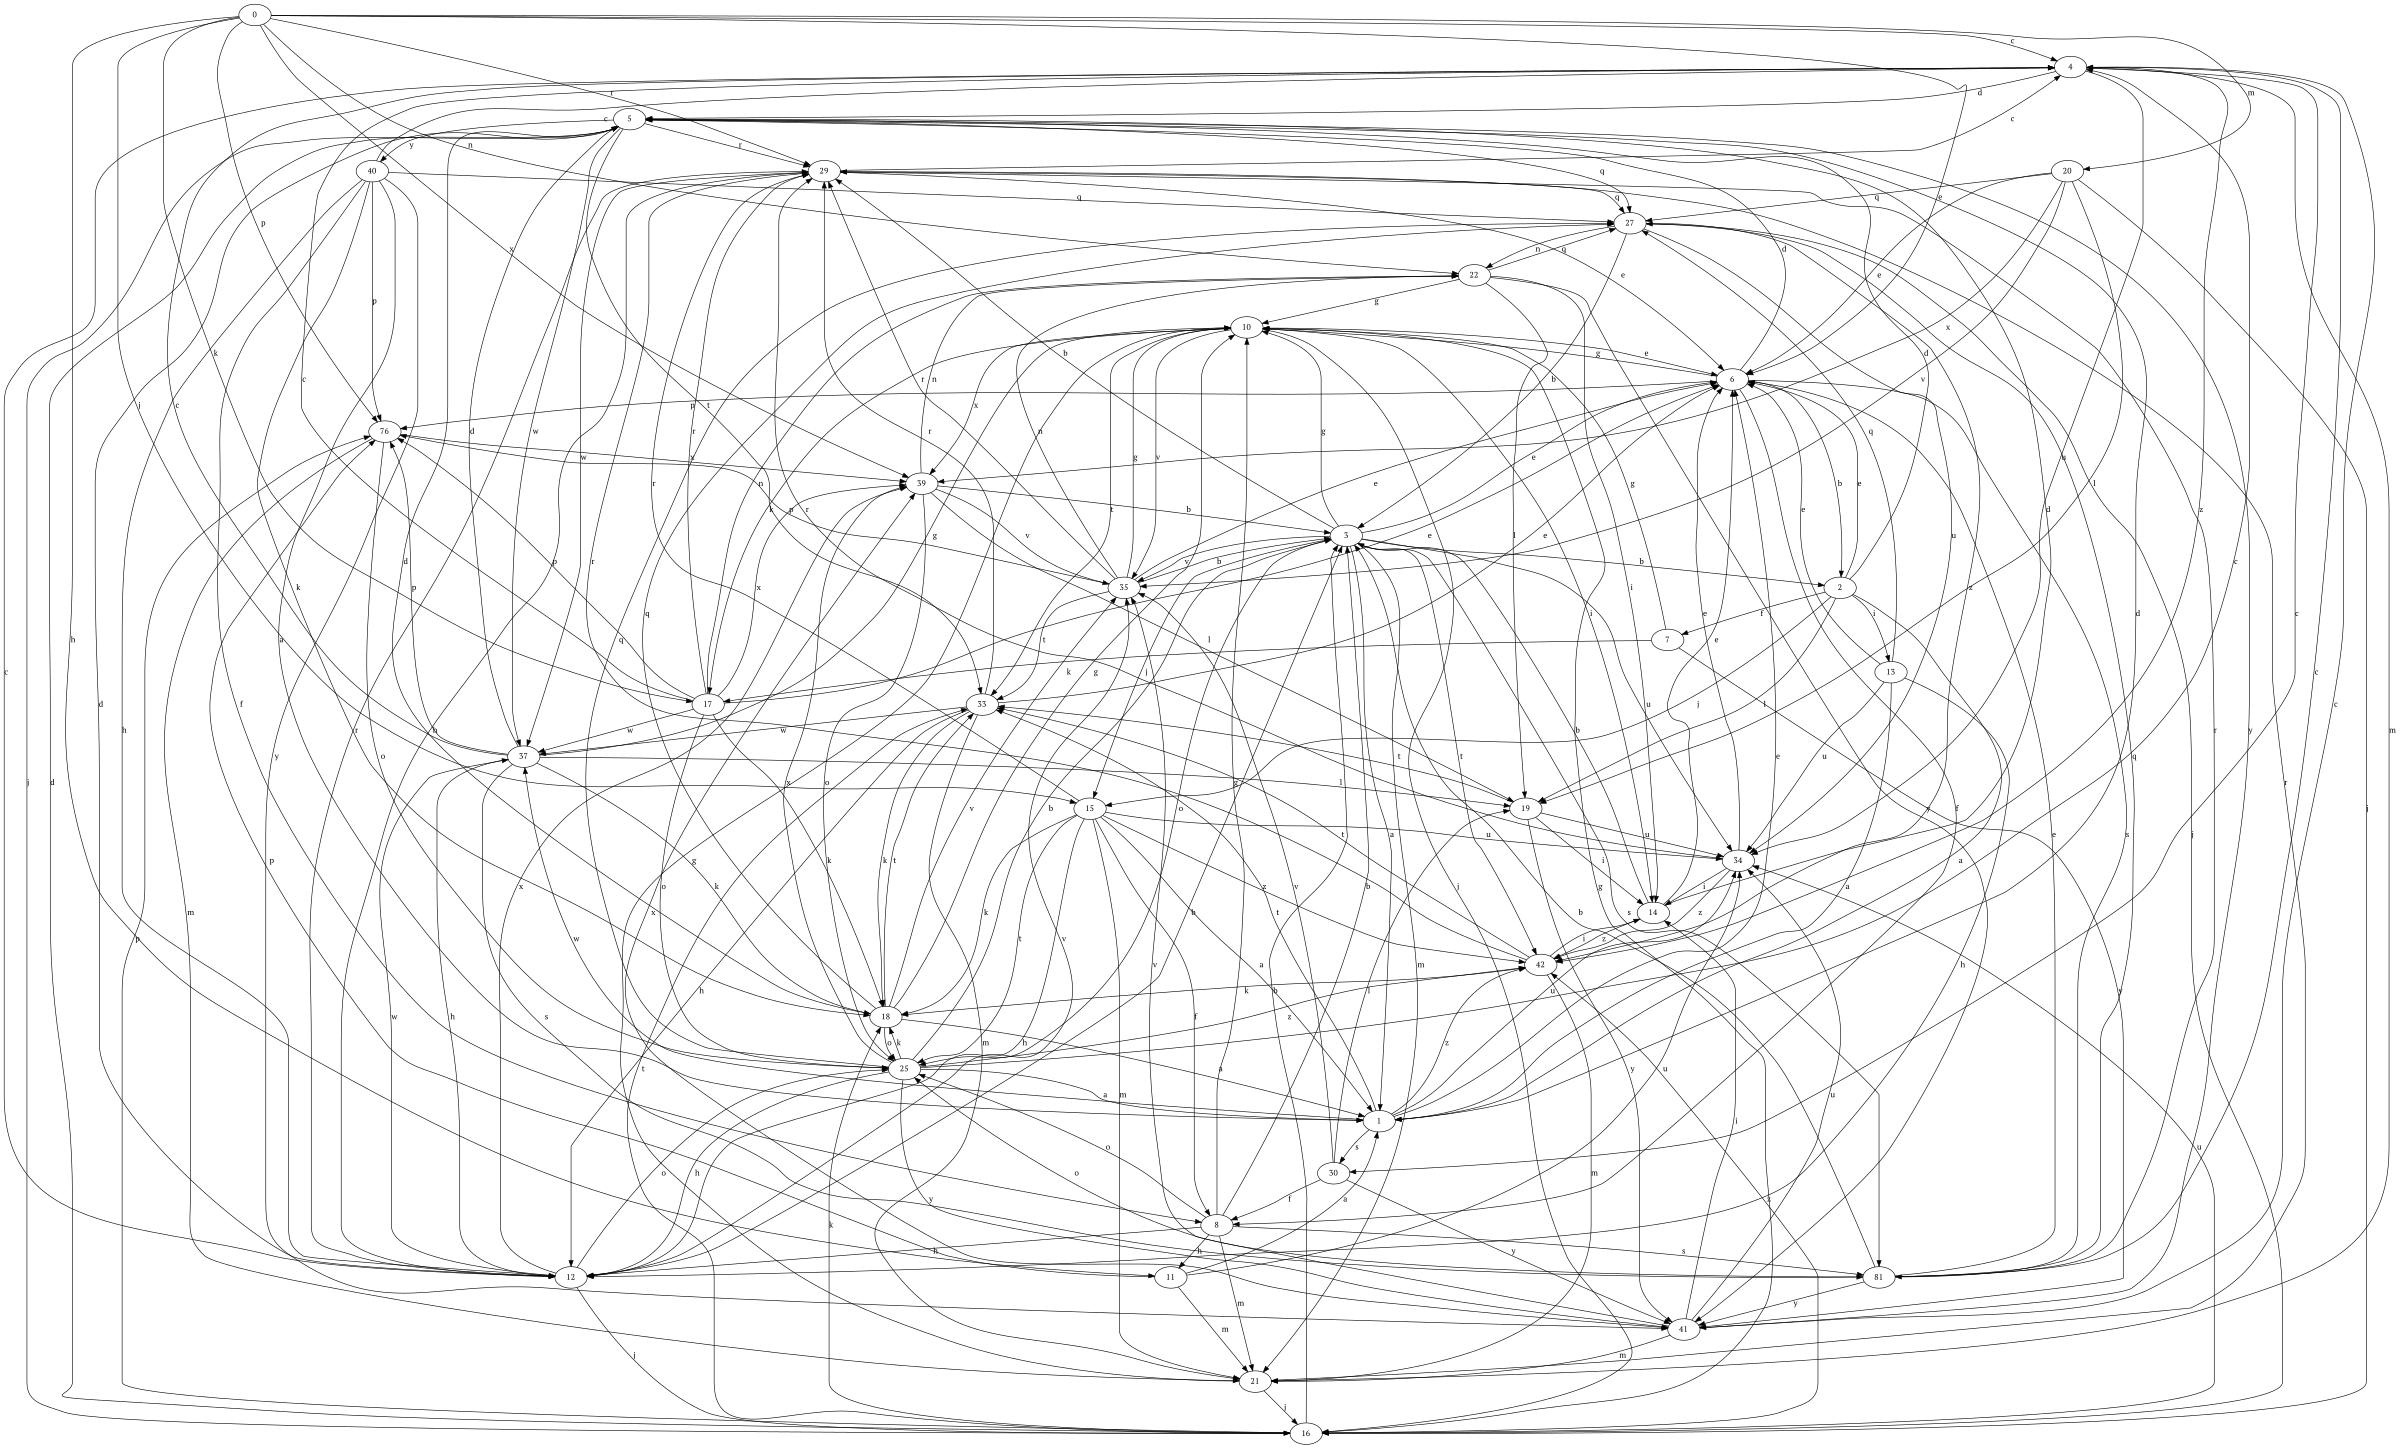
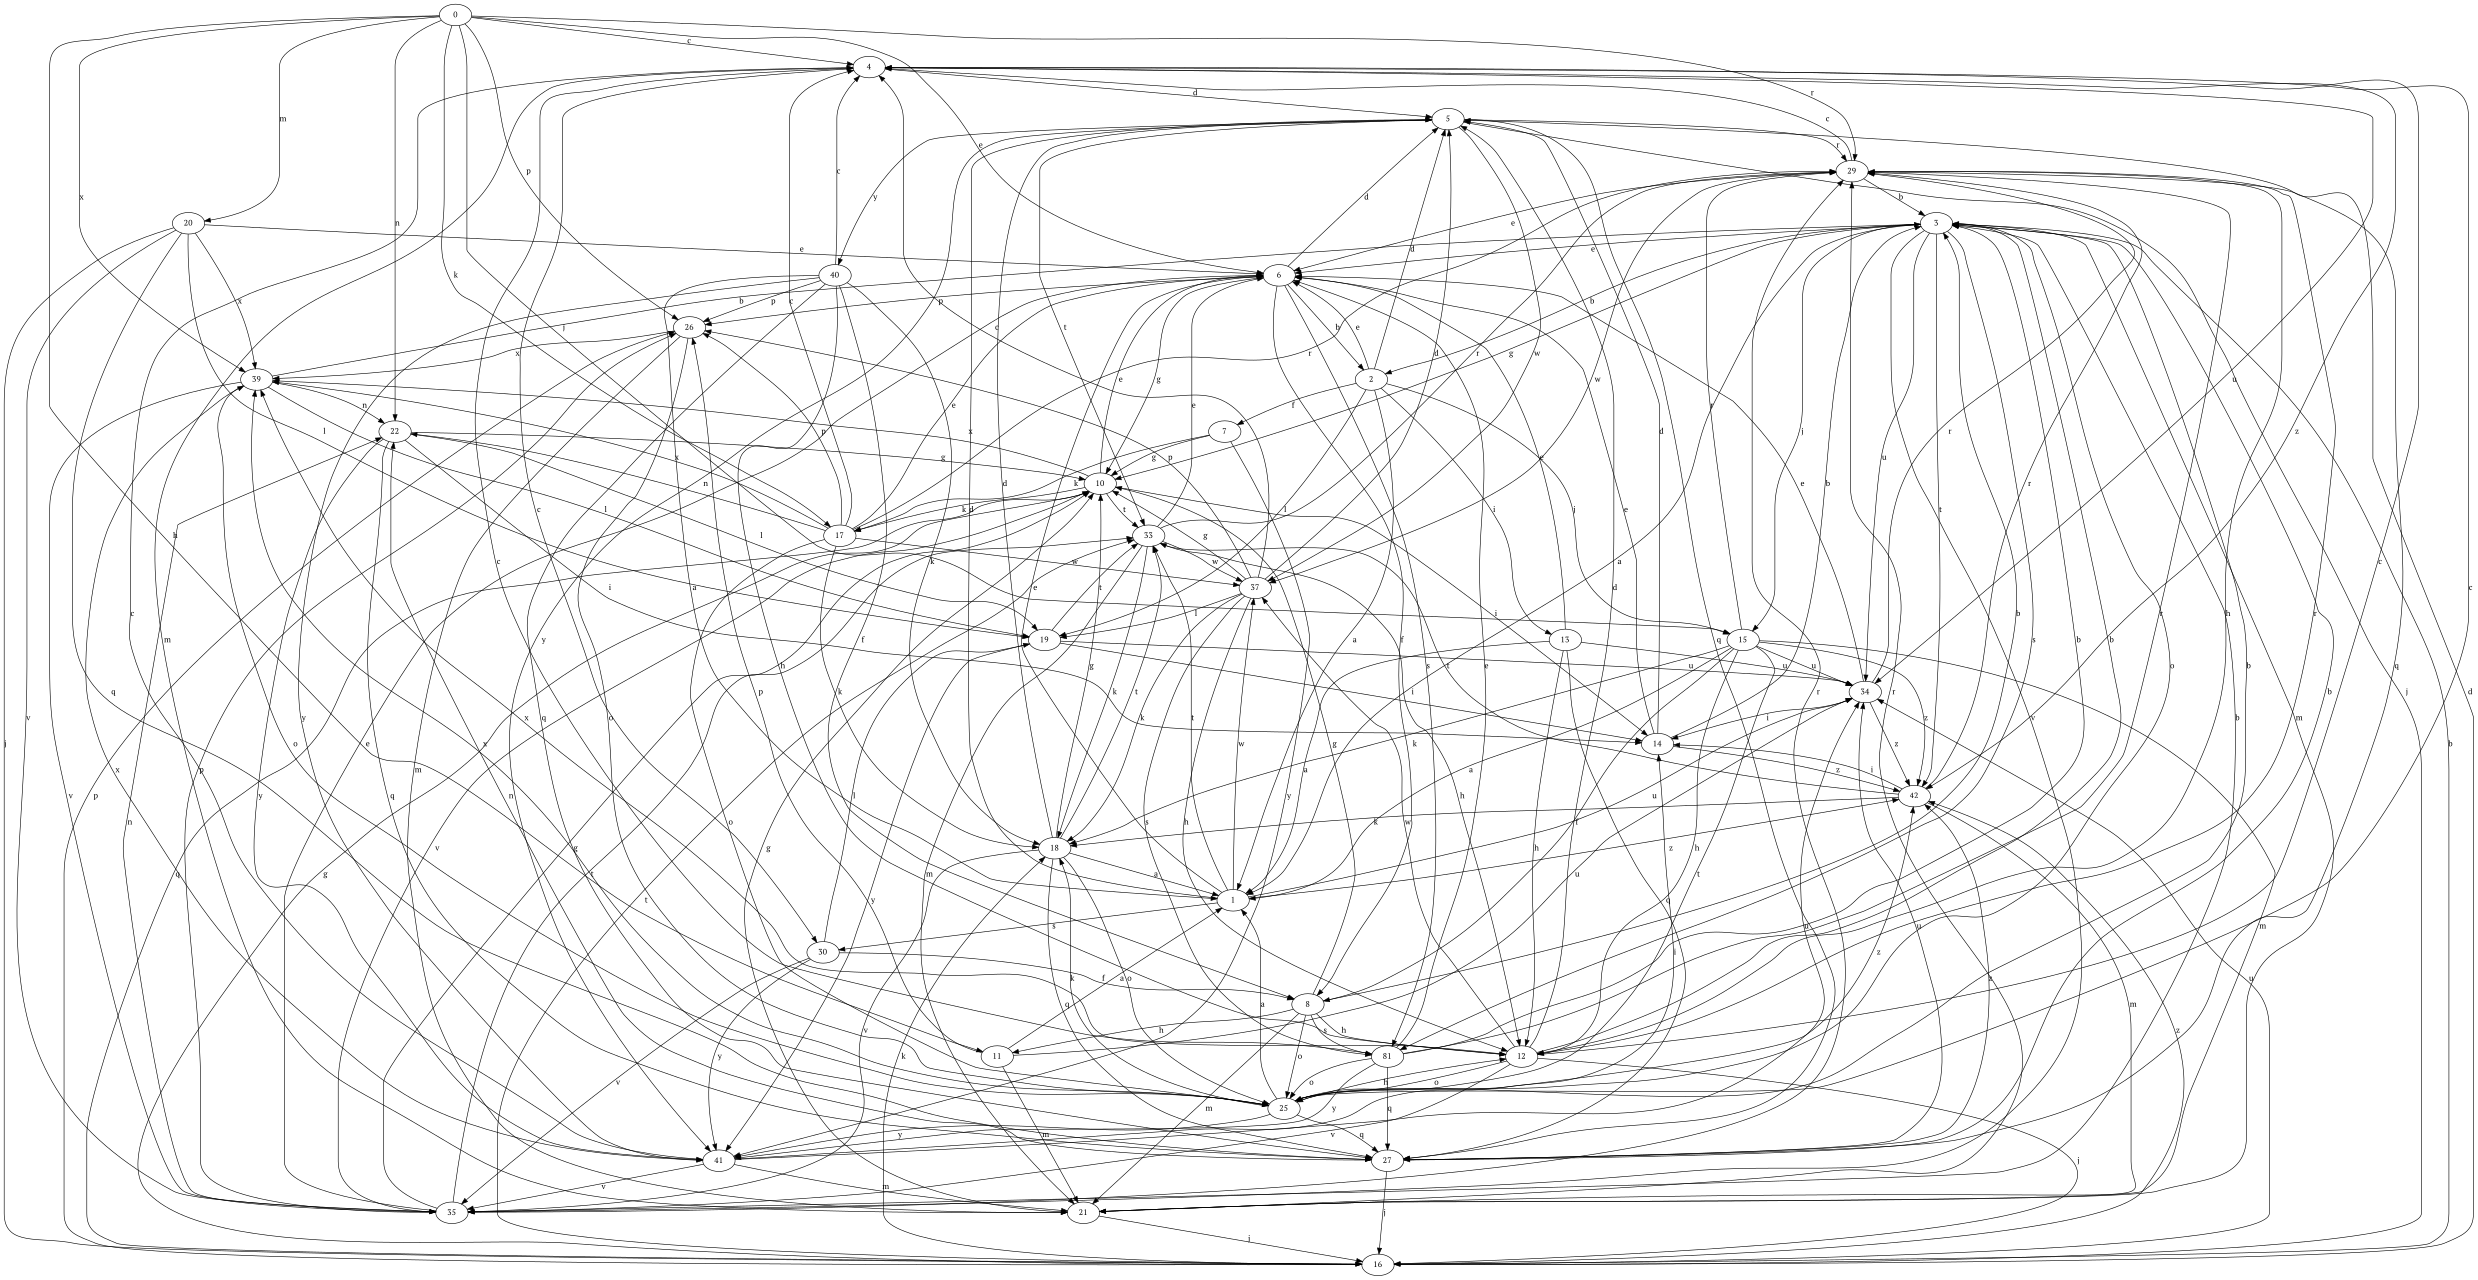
(1078, 369) -> (1892, 196)
(385, 432) -> (690, 327)
(1458, 887) -> (178, 874)
